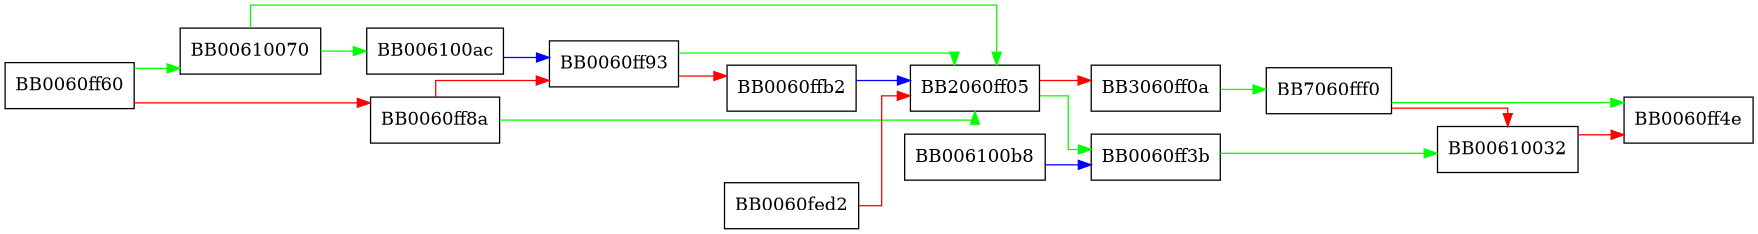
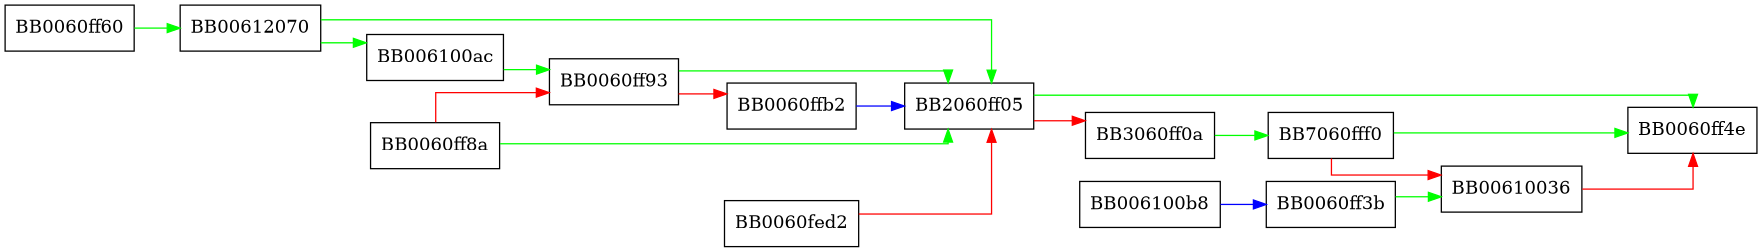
(250, 51) -> (250, 28)
(520, 57) -> (520, 70)
(246, 103) -> none
(1068, 114) -> (1364, 95)
(1508, 150) -> (1512, 189)
